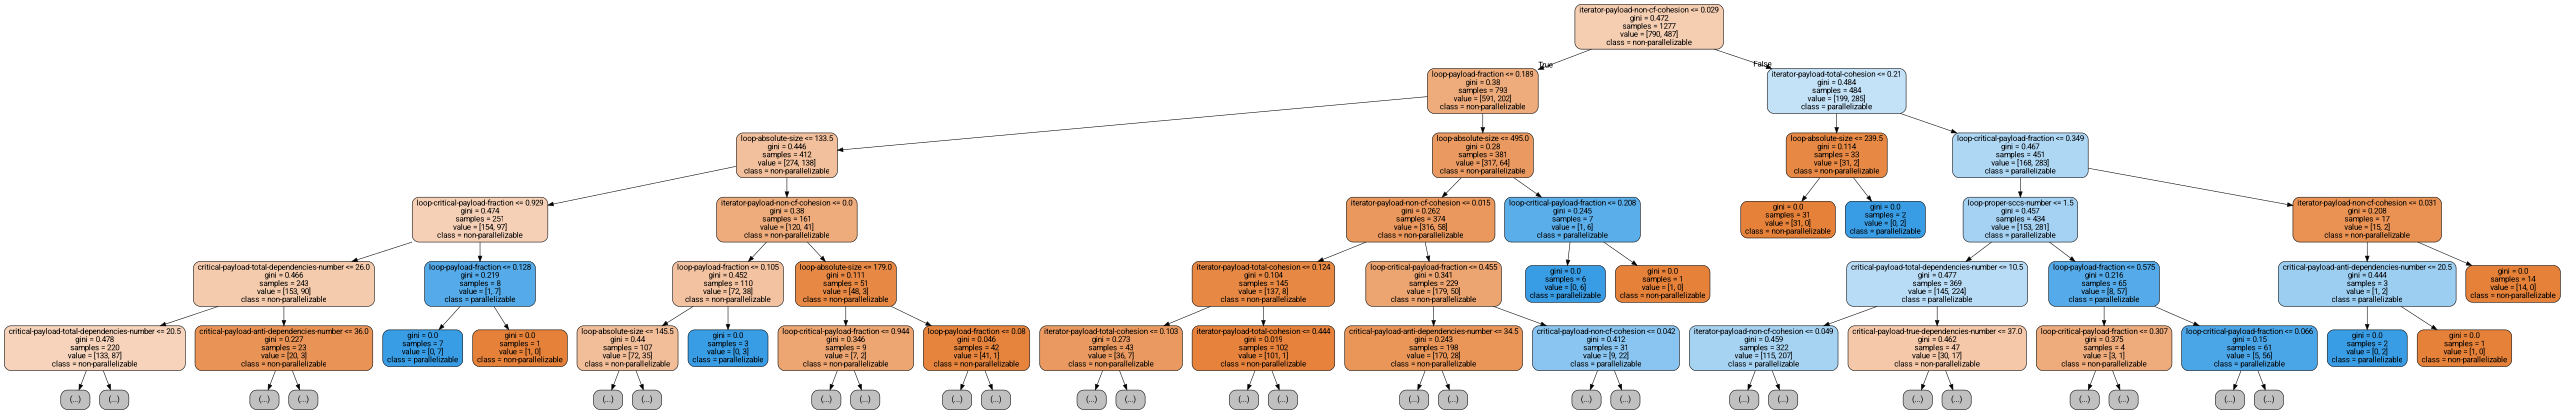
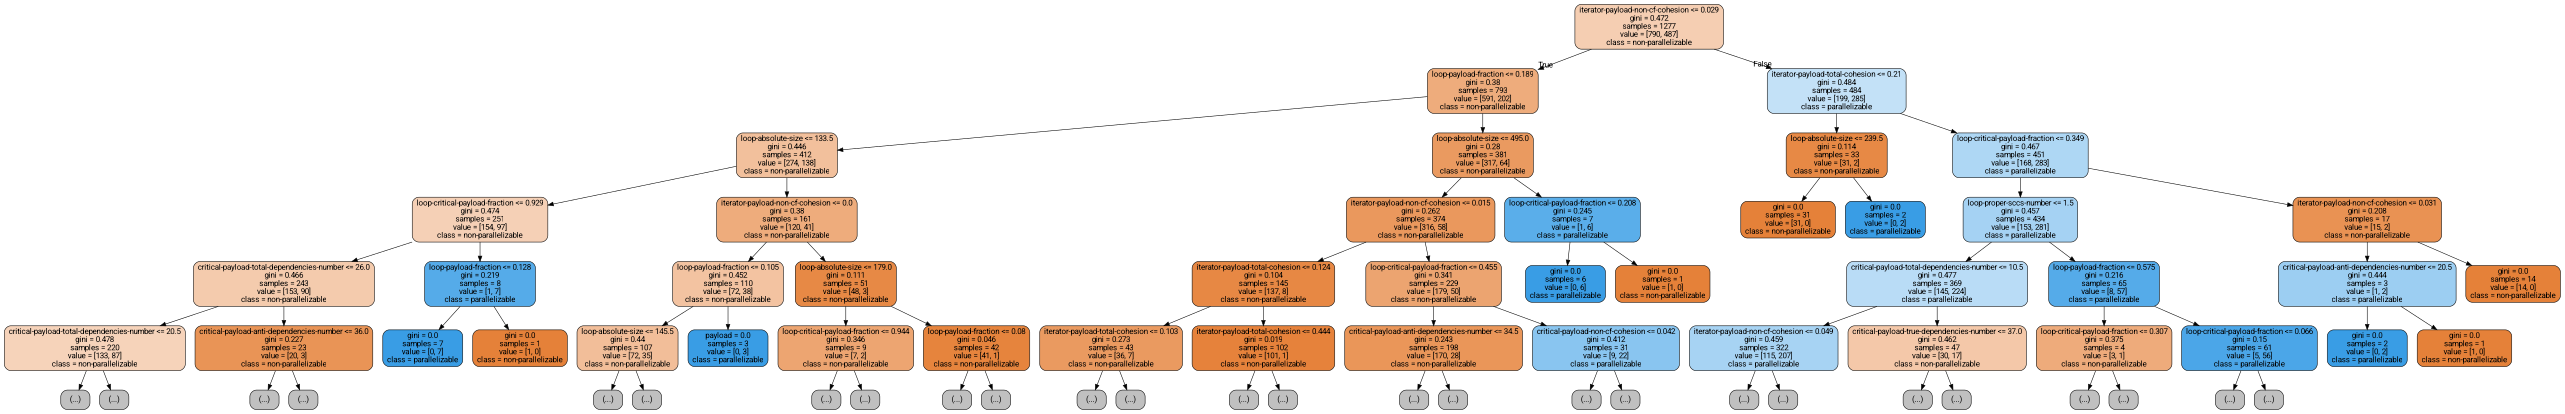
(728, 348) -> (728, 348)
